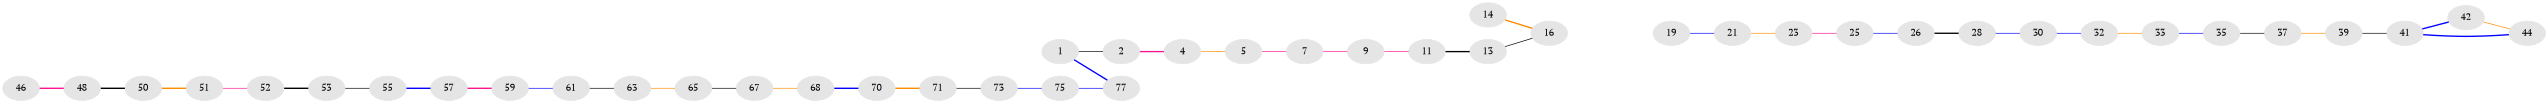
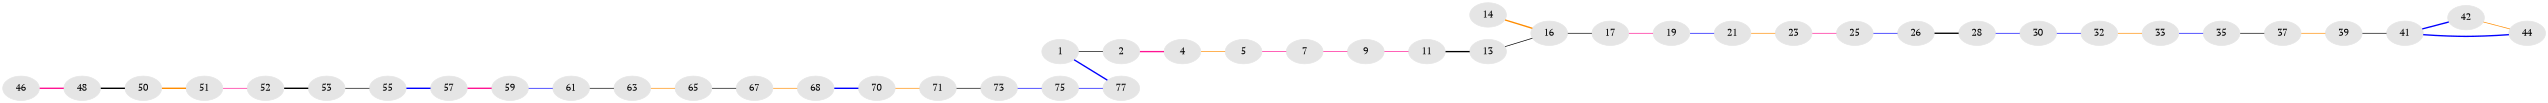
none -> (1610, 33)
(907, 88) -> (907, 88)
